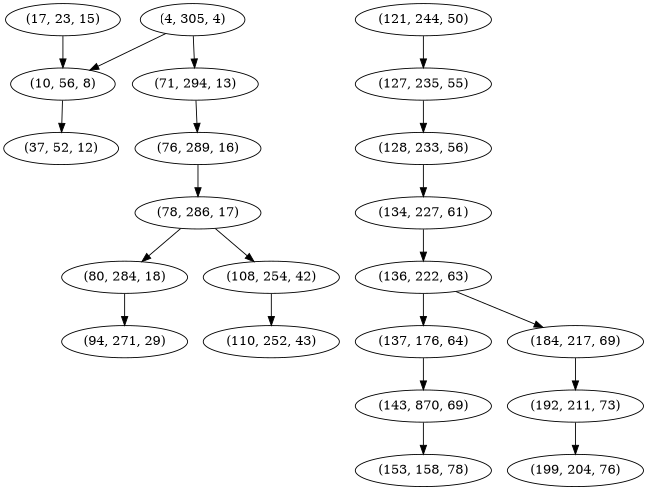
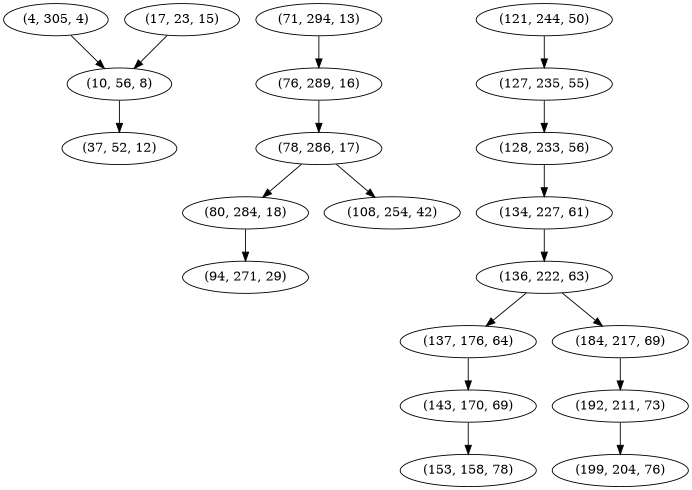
(194, 47) -> none
(271, 342) -> none
(423, 406) -> (468, 406)
